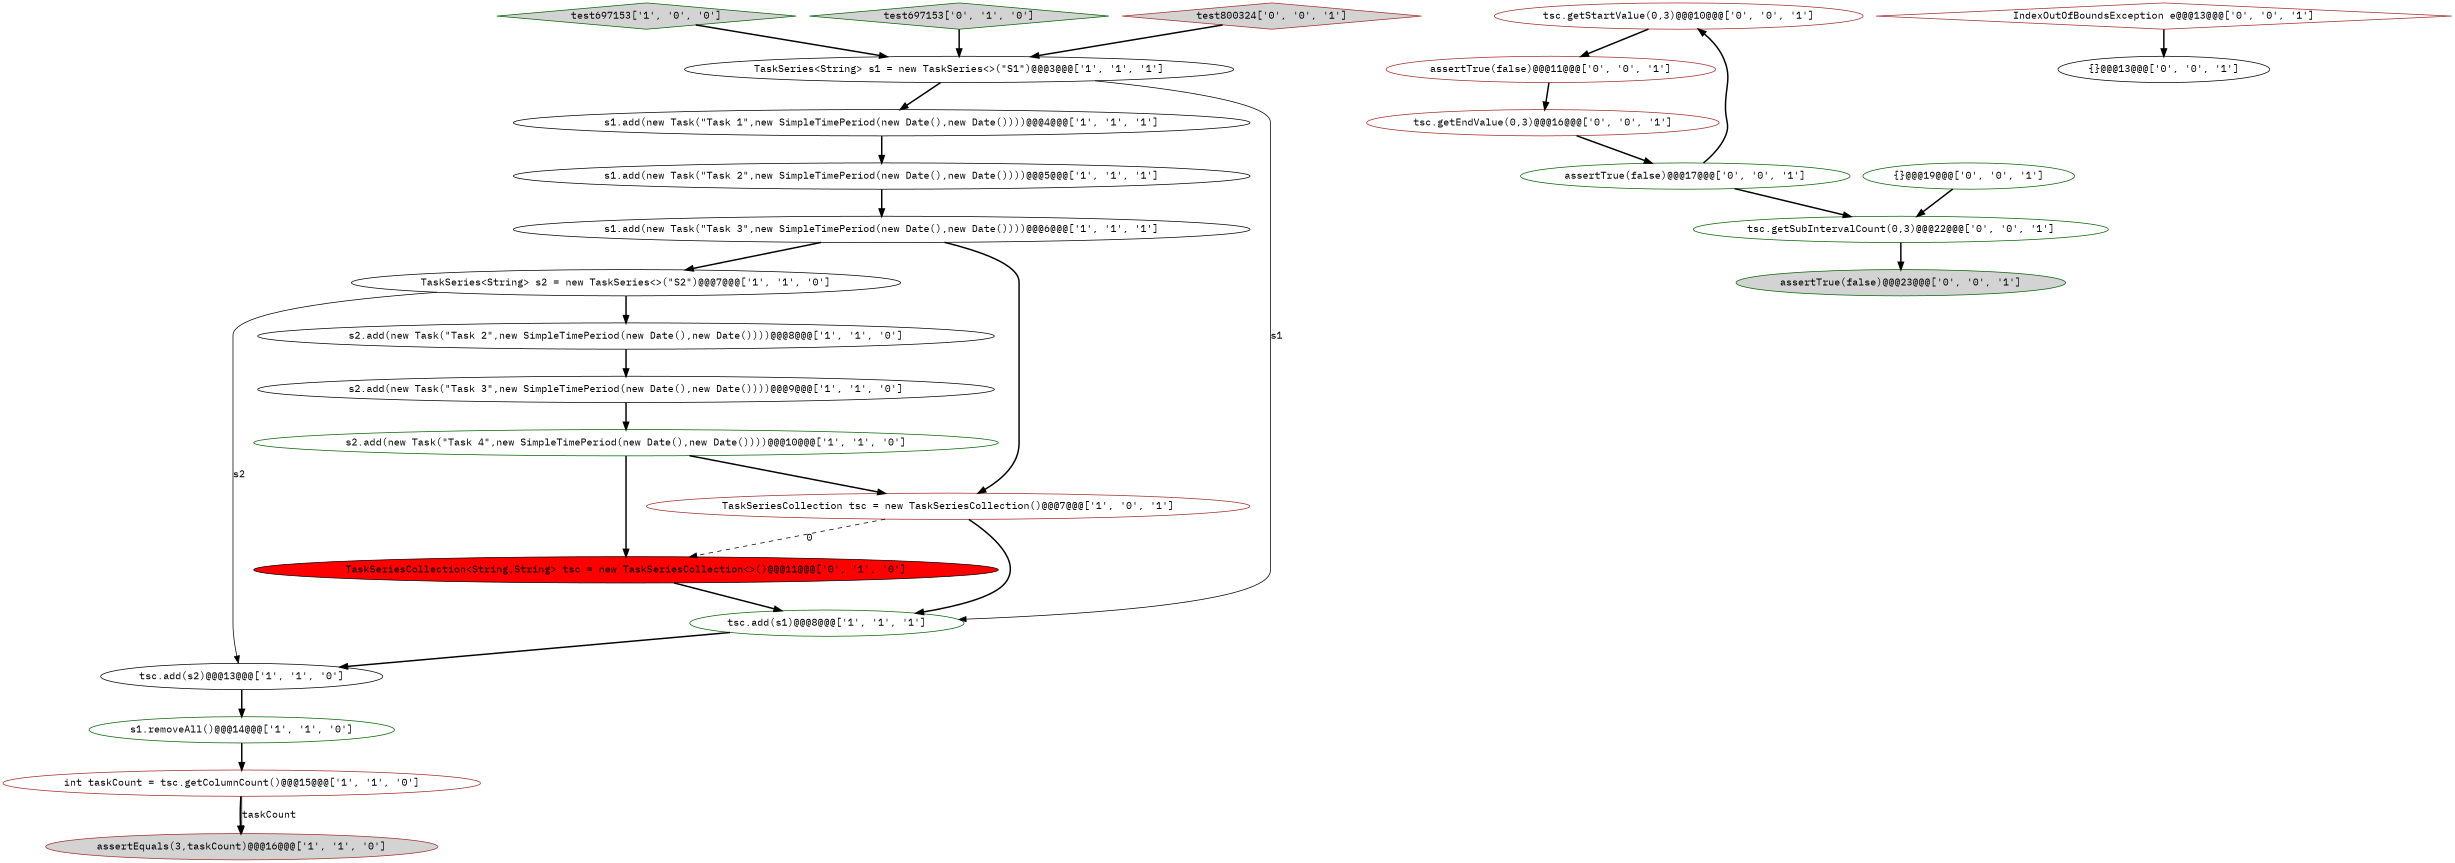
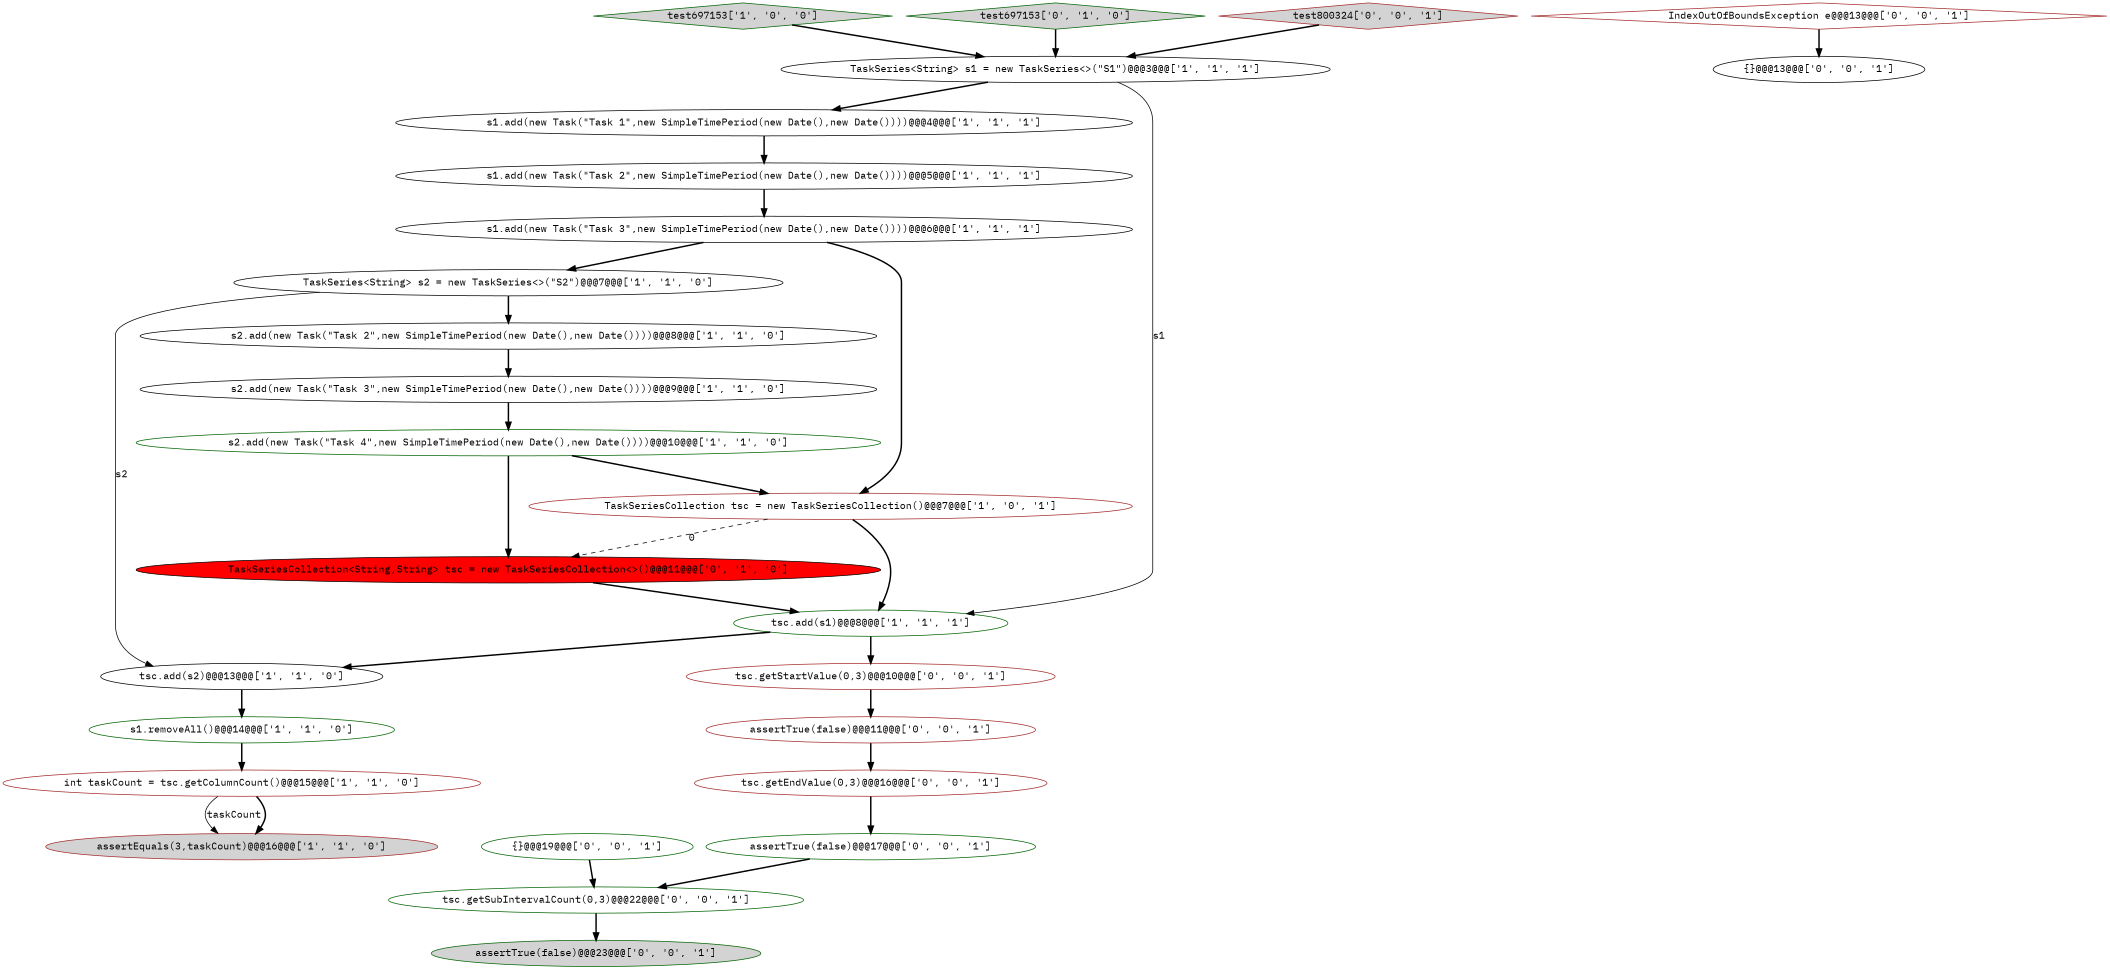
(1726, 99) -> (871, 646)
